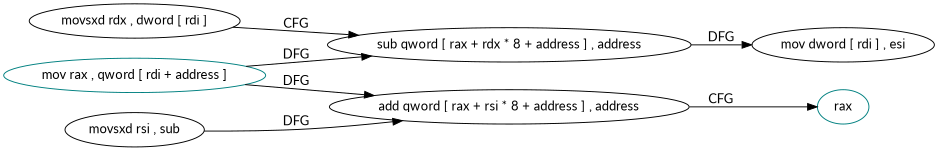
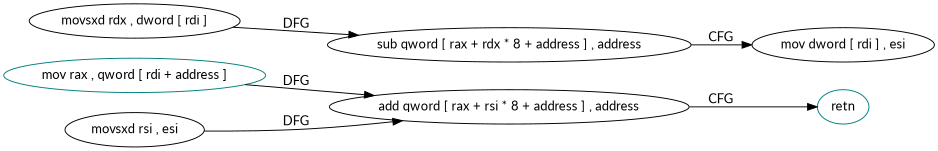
(297, 24) -> (297, 24)
(721, 38) -> (721, 38)
(304, 62) -> none
(843, 107) -> (843, 107)
(135, 130) -> (135, 130)
